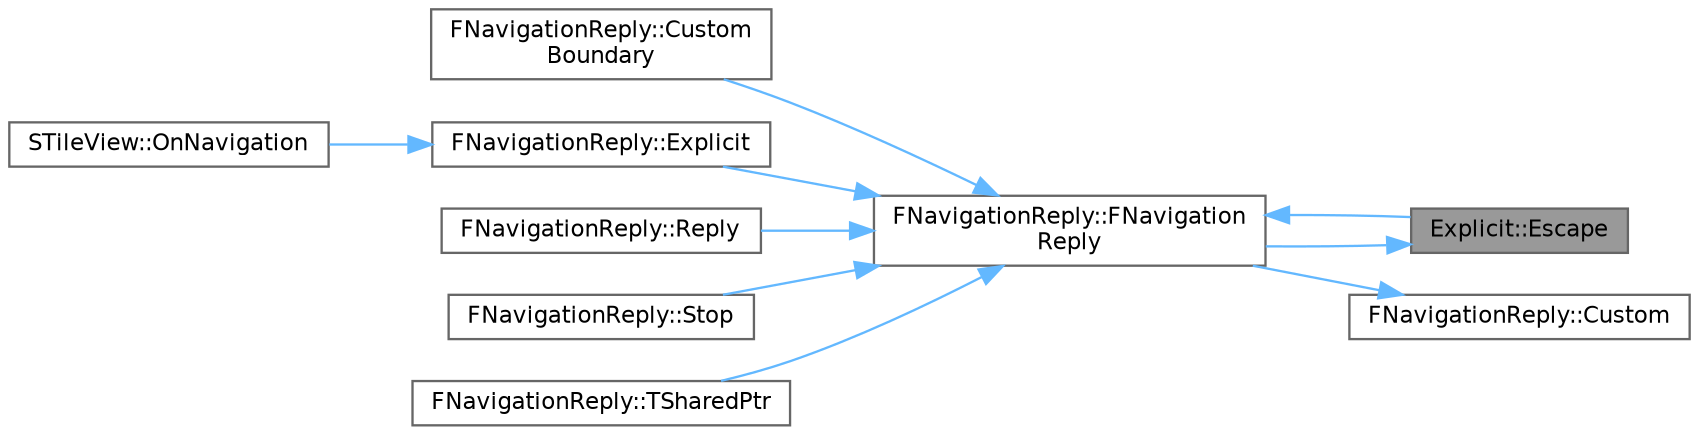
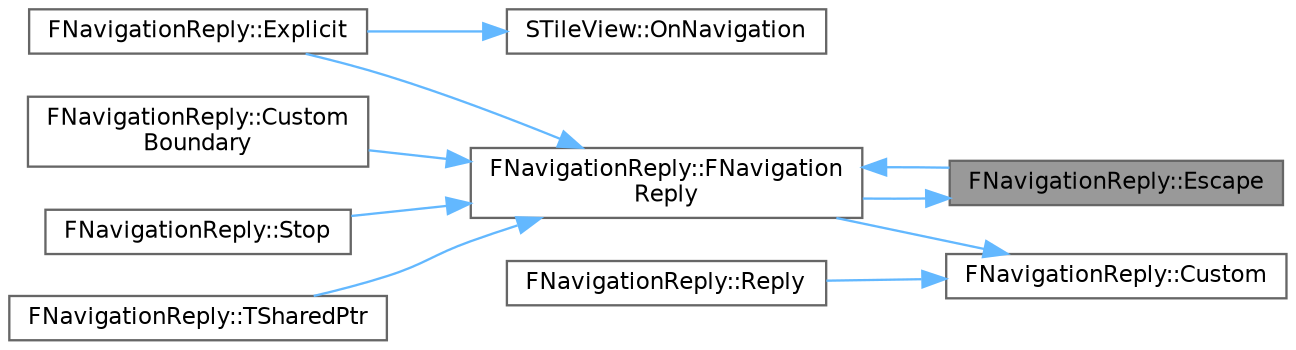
(369, 144) -> (425, 31)
(805, 231) -> (874, 280)
(1520, 231) -> (1116, 183)
